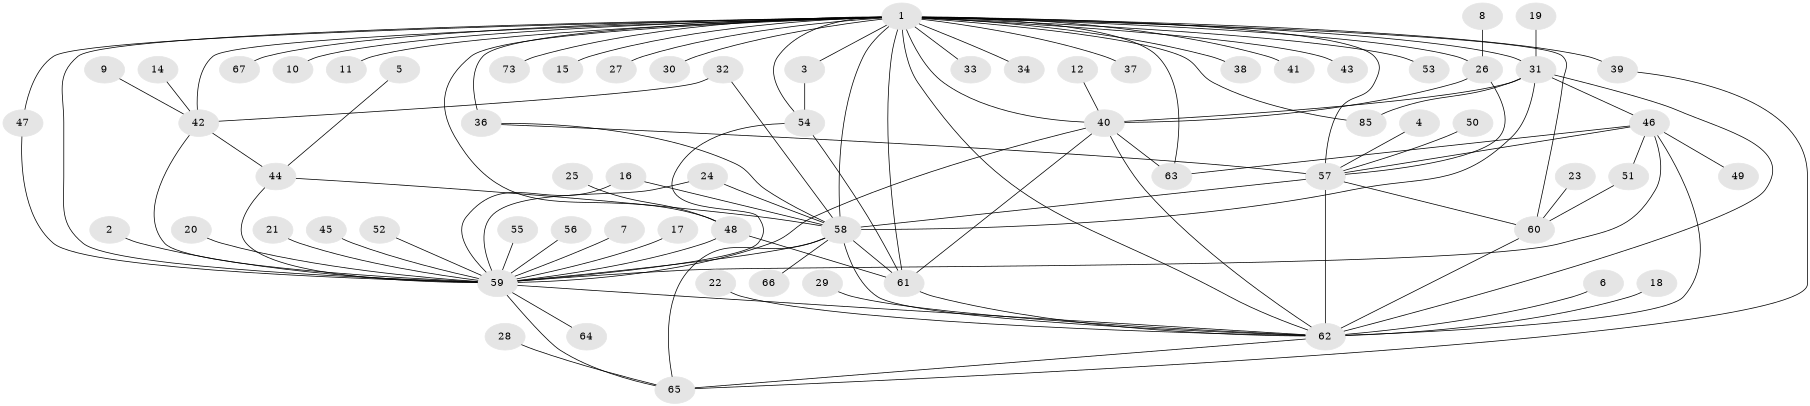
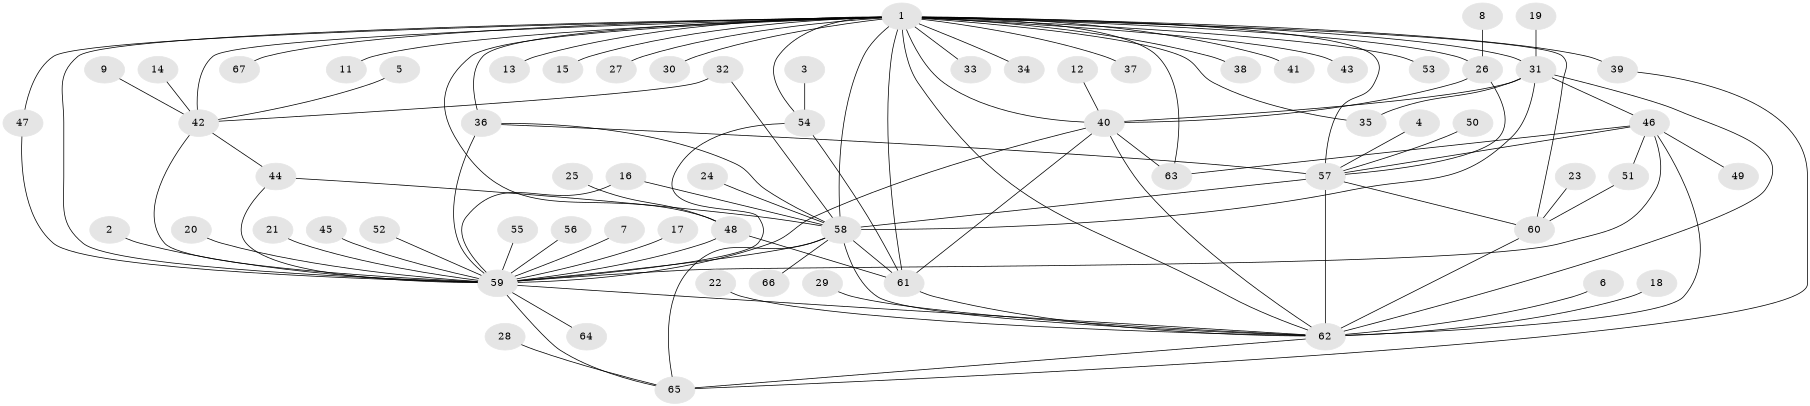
(853, 43) -> none
(293, 70) -> none
(510, 70) -> (510, 70)
(338, 123) -> (302, 103)
(1366, 123) -> (1366, 123)
(522, 202) -> (454, 208)
